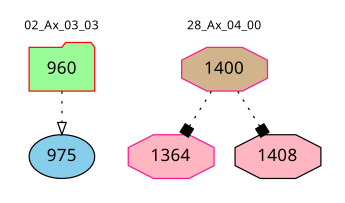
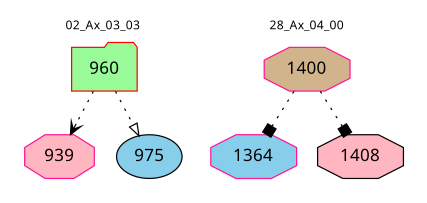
none -> (59, 157)
(171, 157) -> (254, 157)
